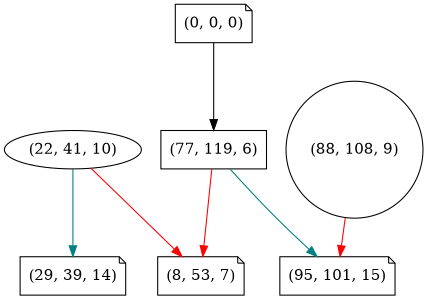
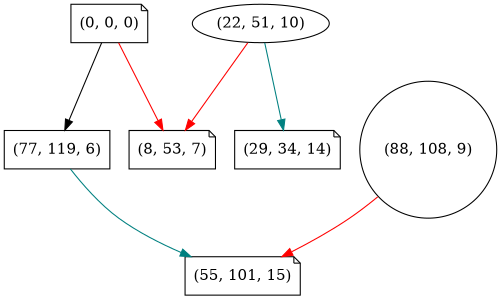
(73, 150) -> (261, 23)
(208, 207) -> (138, 82)
(73, 276) -> (287, 150)
(337, 276) -> (243, 276)
